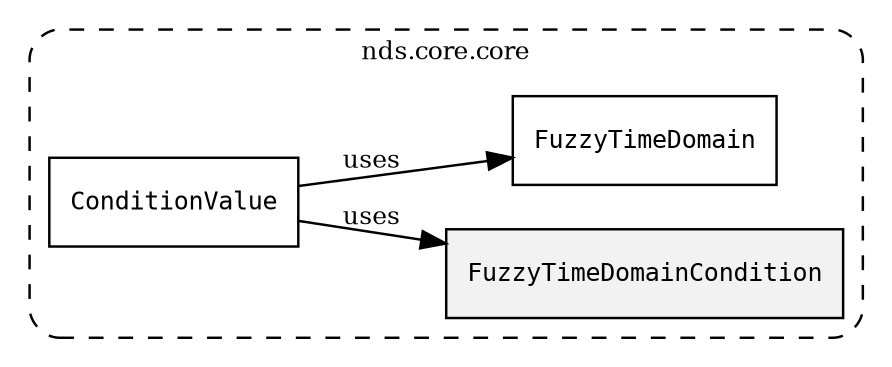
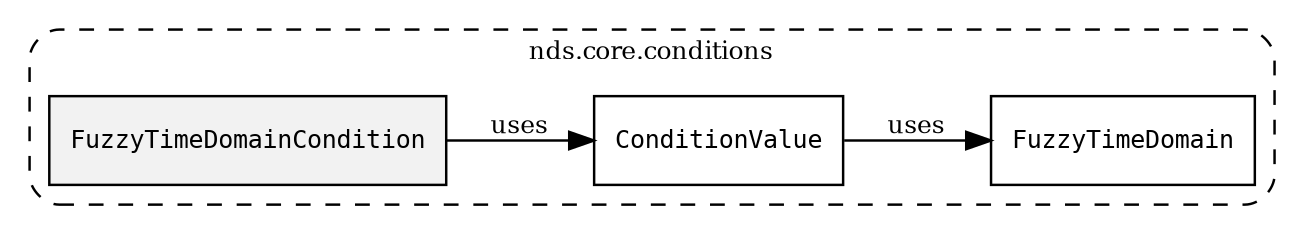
(446, 53) -> (652, 53)
(360, 230) -> (508, 141)
